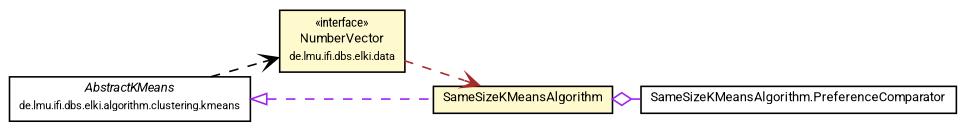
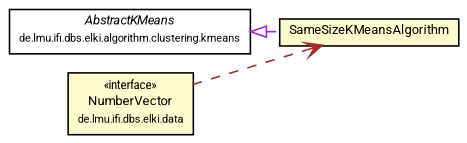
(237, 69) -> none
(798, 99) -> none
